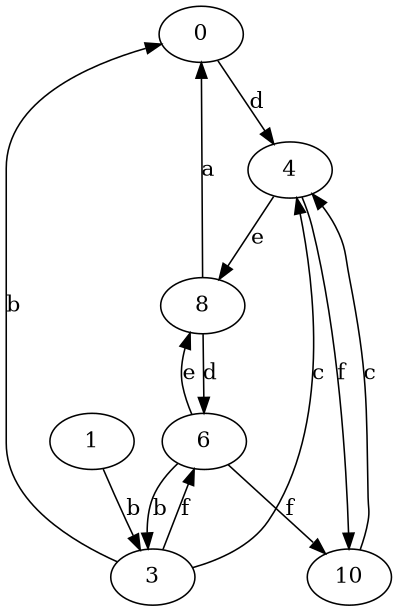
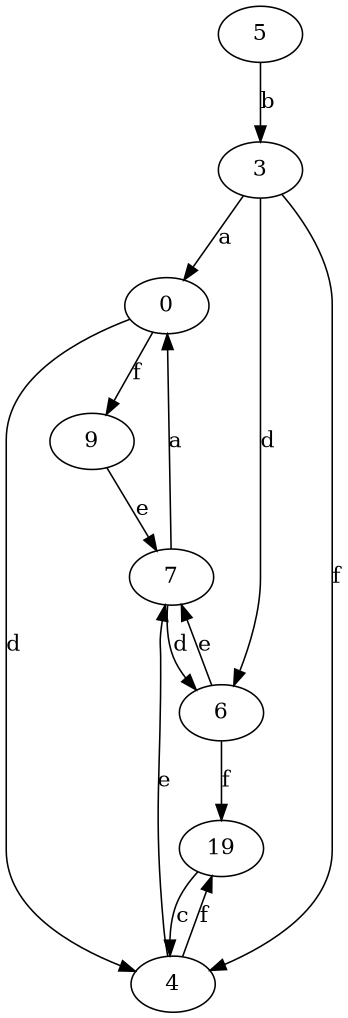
(14, 306) -> (225, 238)
(203, 306) -> (172, 577)
(318, 374) -> (337, 577)
(92, 441) -> (260, 34)
none -> (92, 441)
(154, 495) -> none
(186, 509) -> (268, 441)
(349, 577) -> (221, 848)
